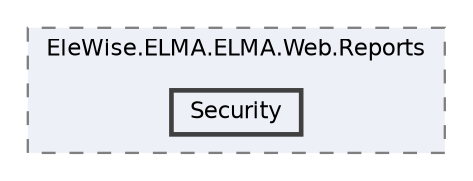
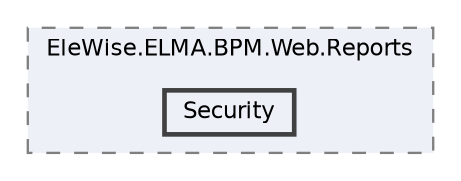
(236, 50) -> (231, 50)
